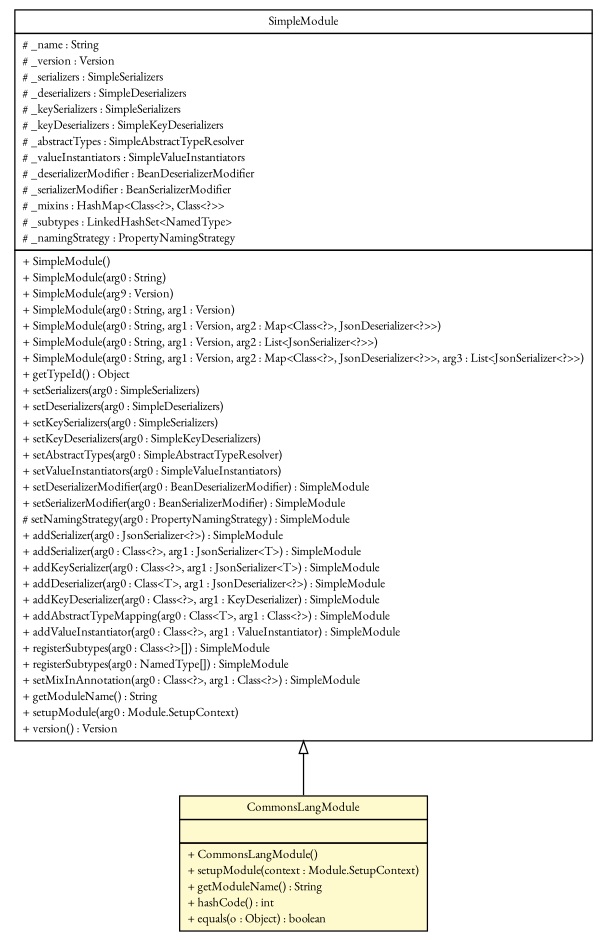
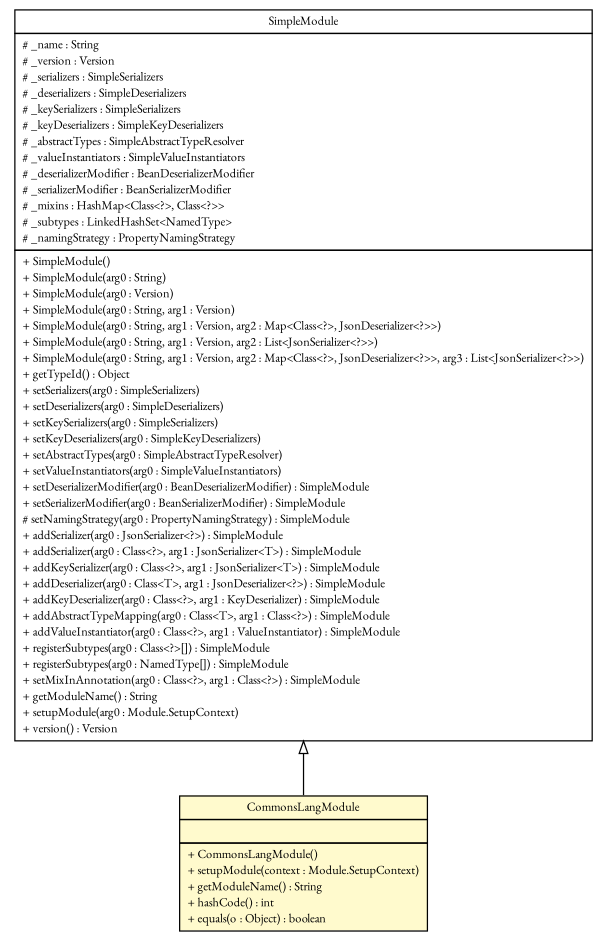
(98, 294) -> (98, 294)
